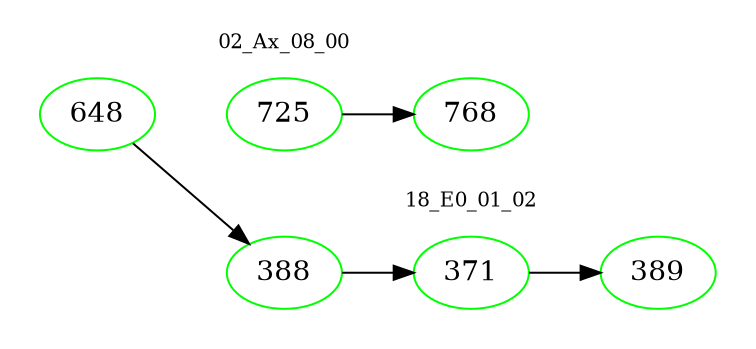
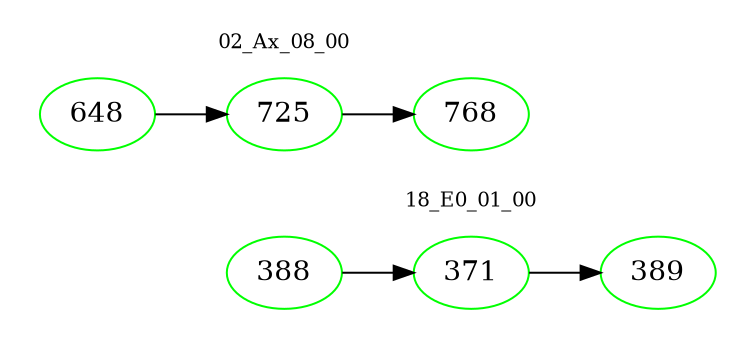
(183, 187) -> (181, 114)
(471, 202) -> (471, 202)
